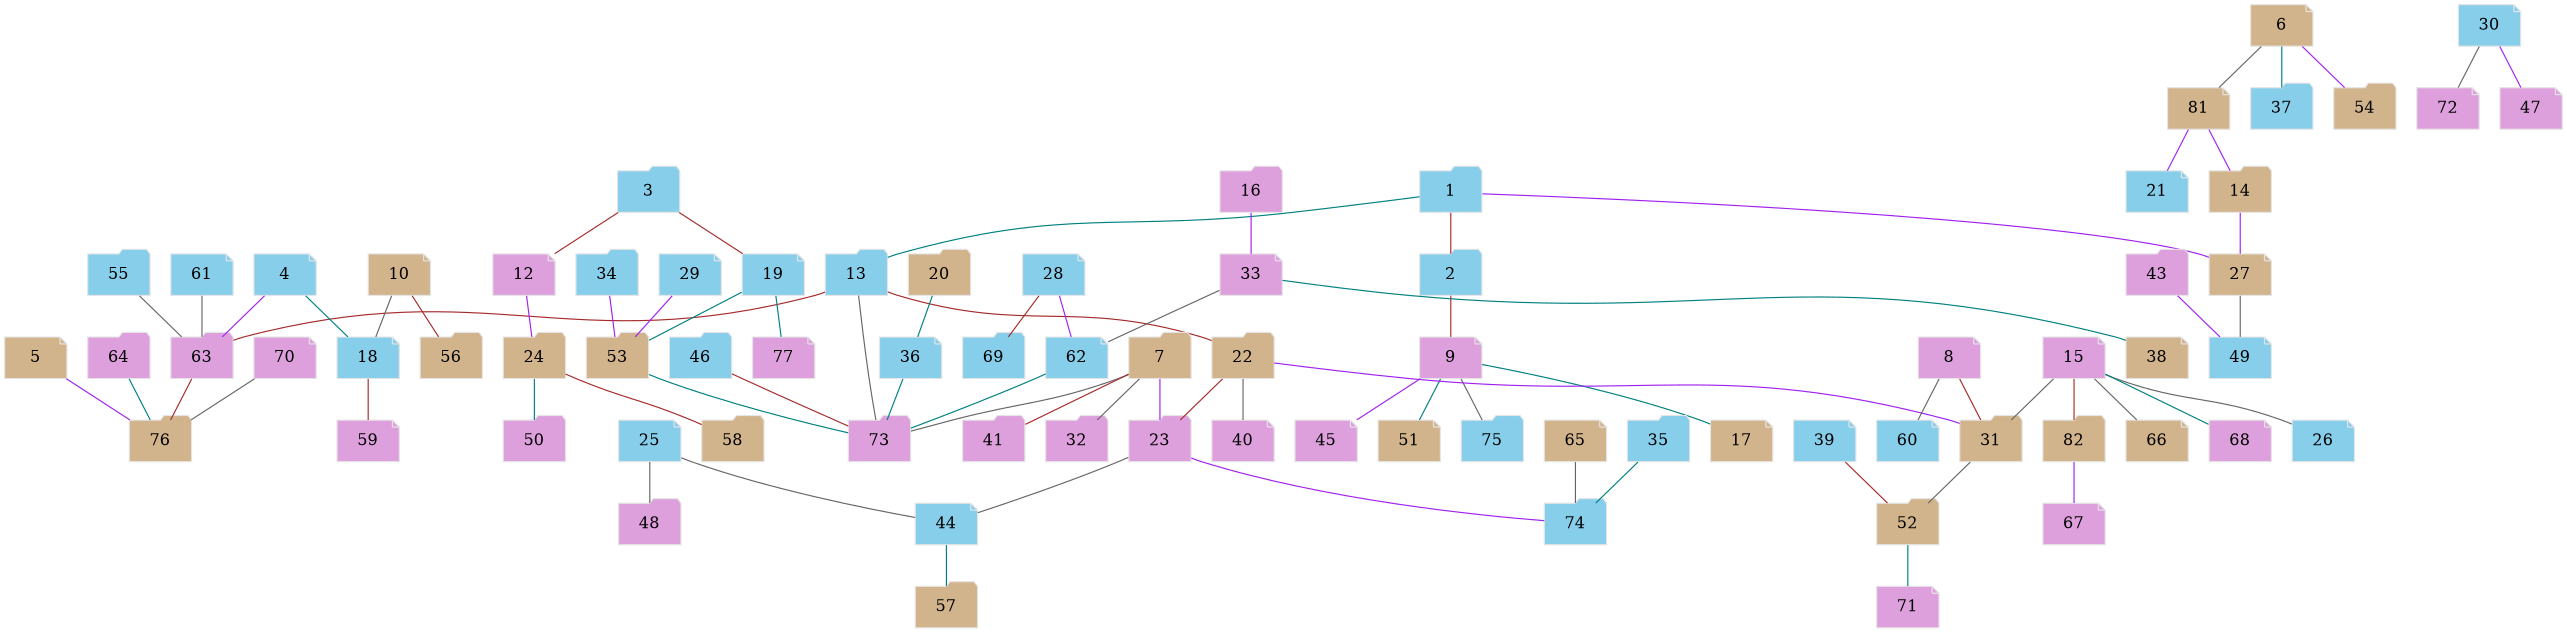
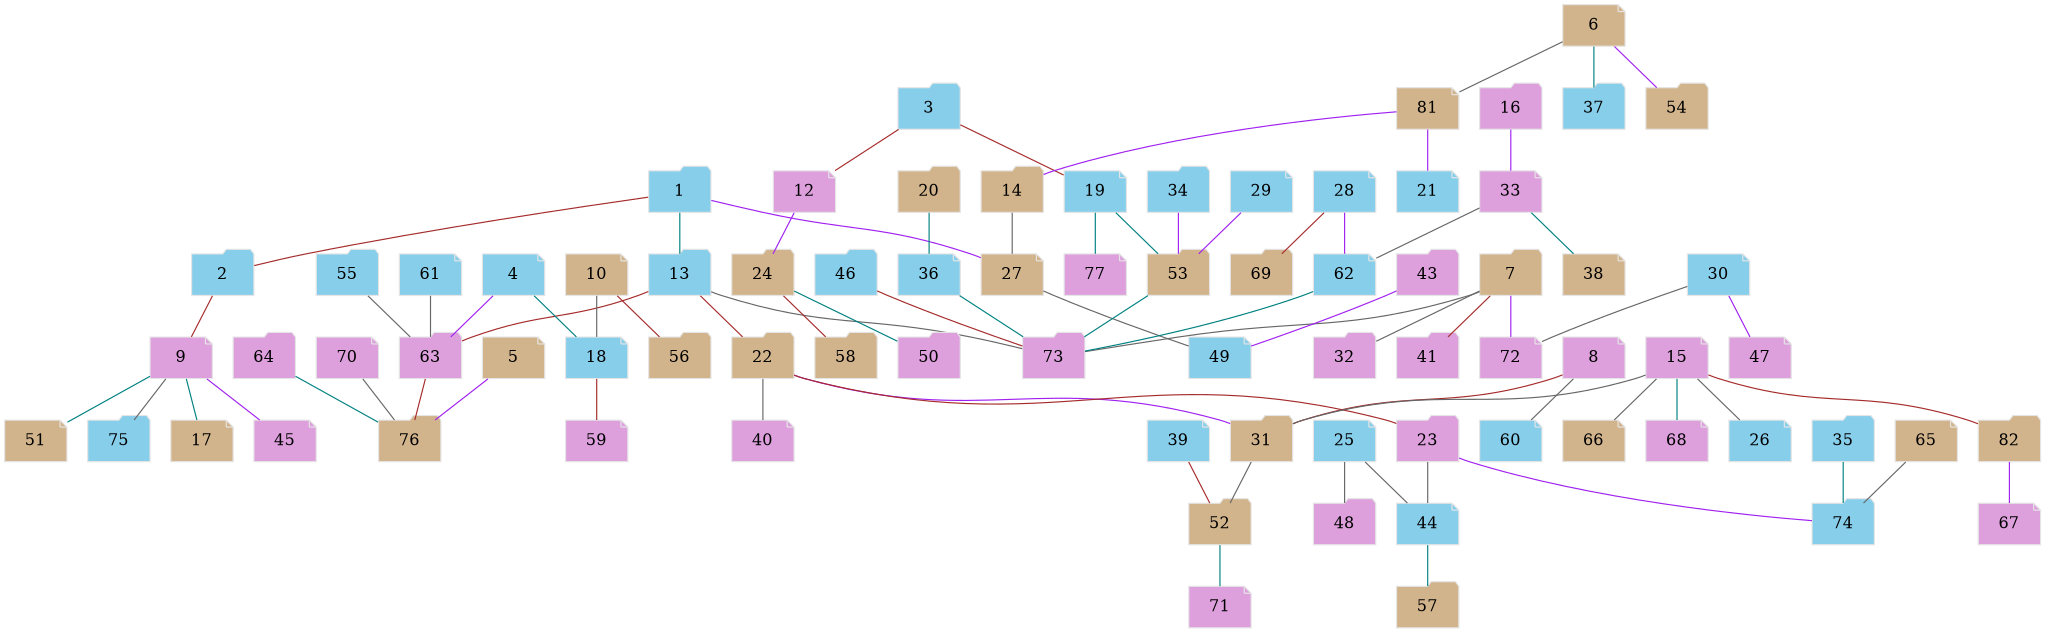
(2240, 233) -> (1012, 233)
(994, 358) -> (1262, 275)
(1160, 399) -> (1511, 316)
